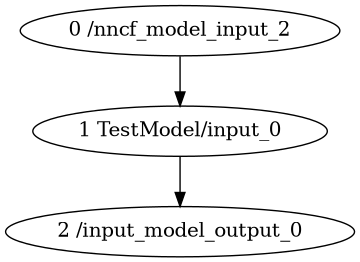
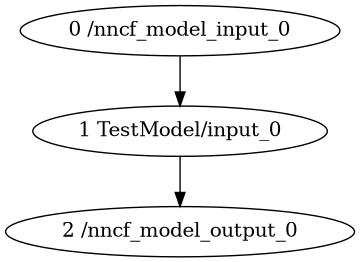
(180, 31) -> (180, 31)
(180, 232) -> (180, 232)
